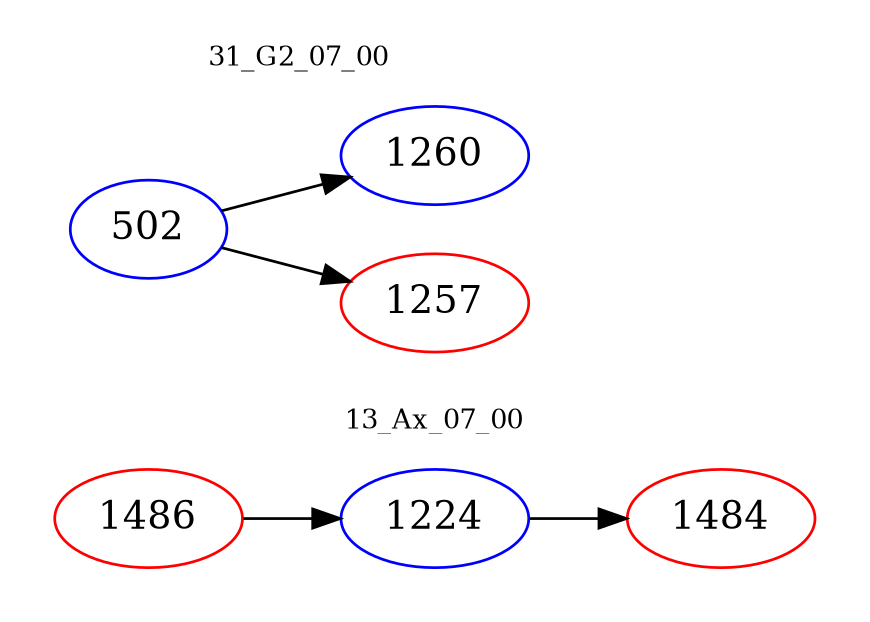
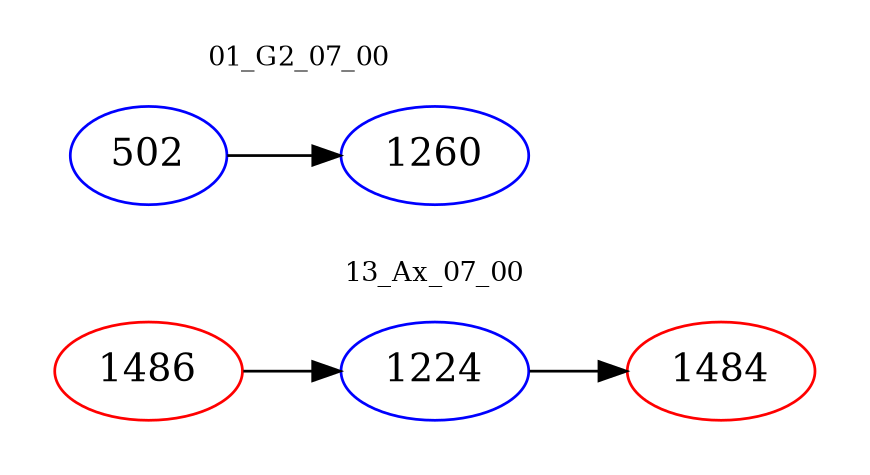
(300, 59) -> (300, 59)
(435, 303) -> none
